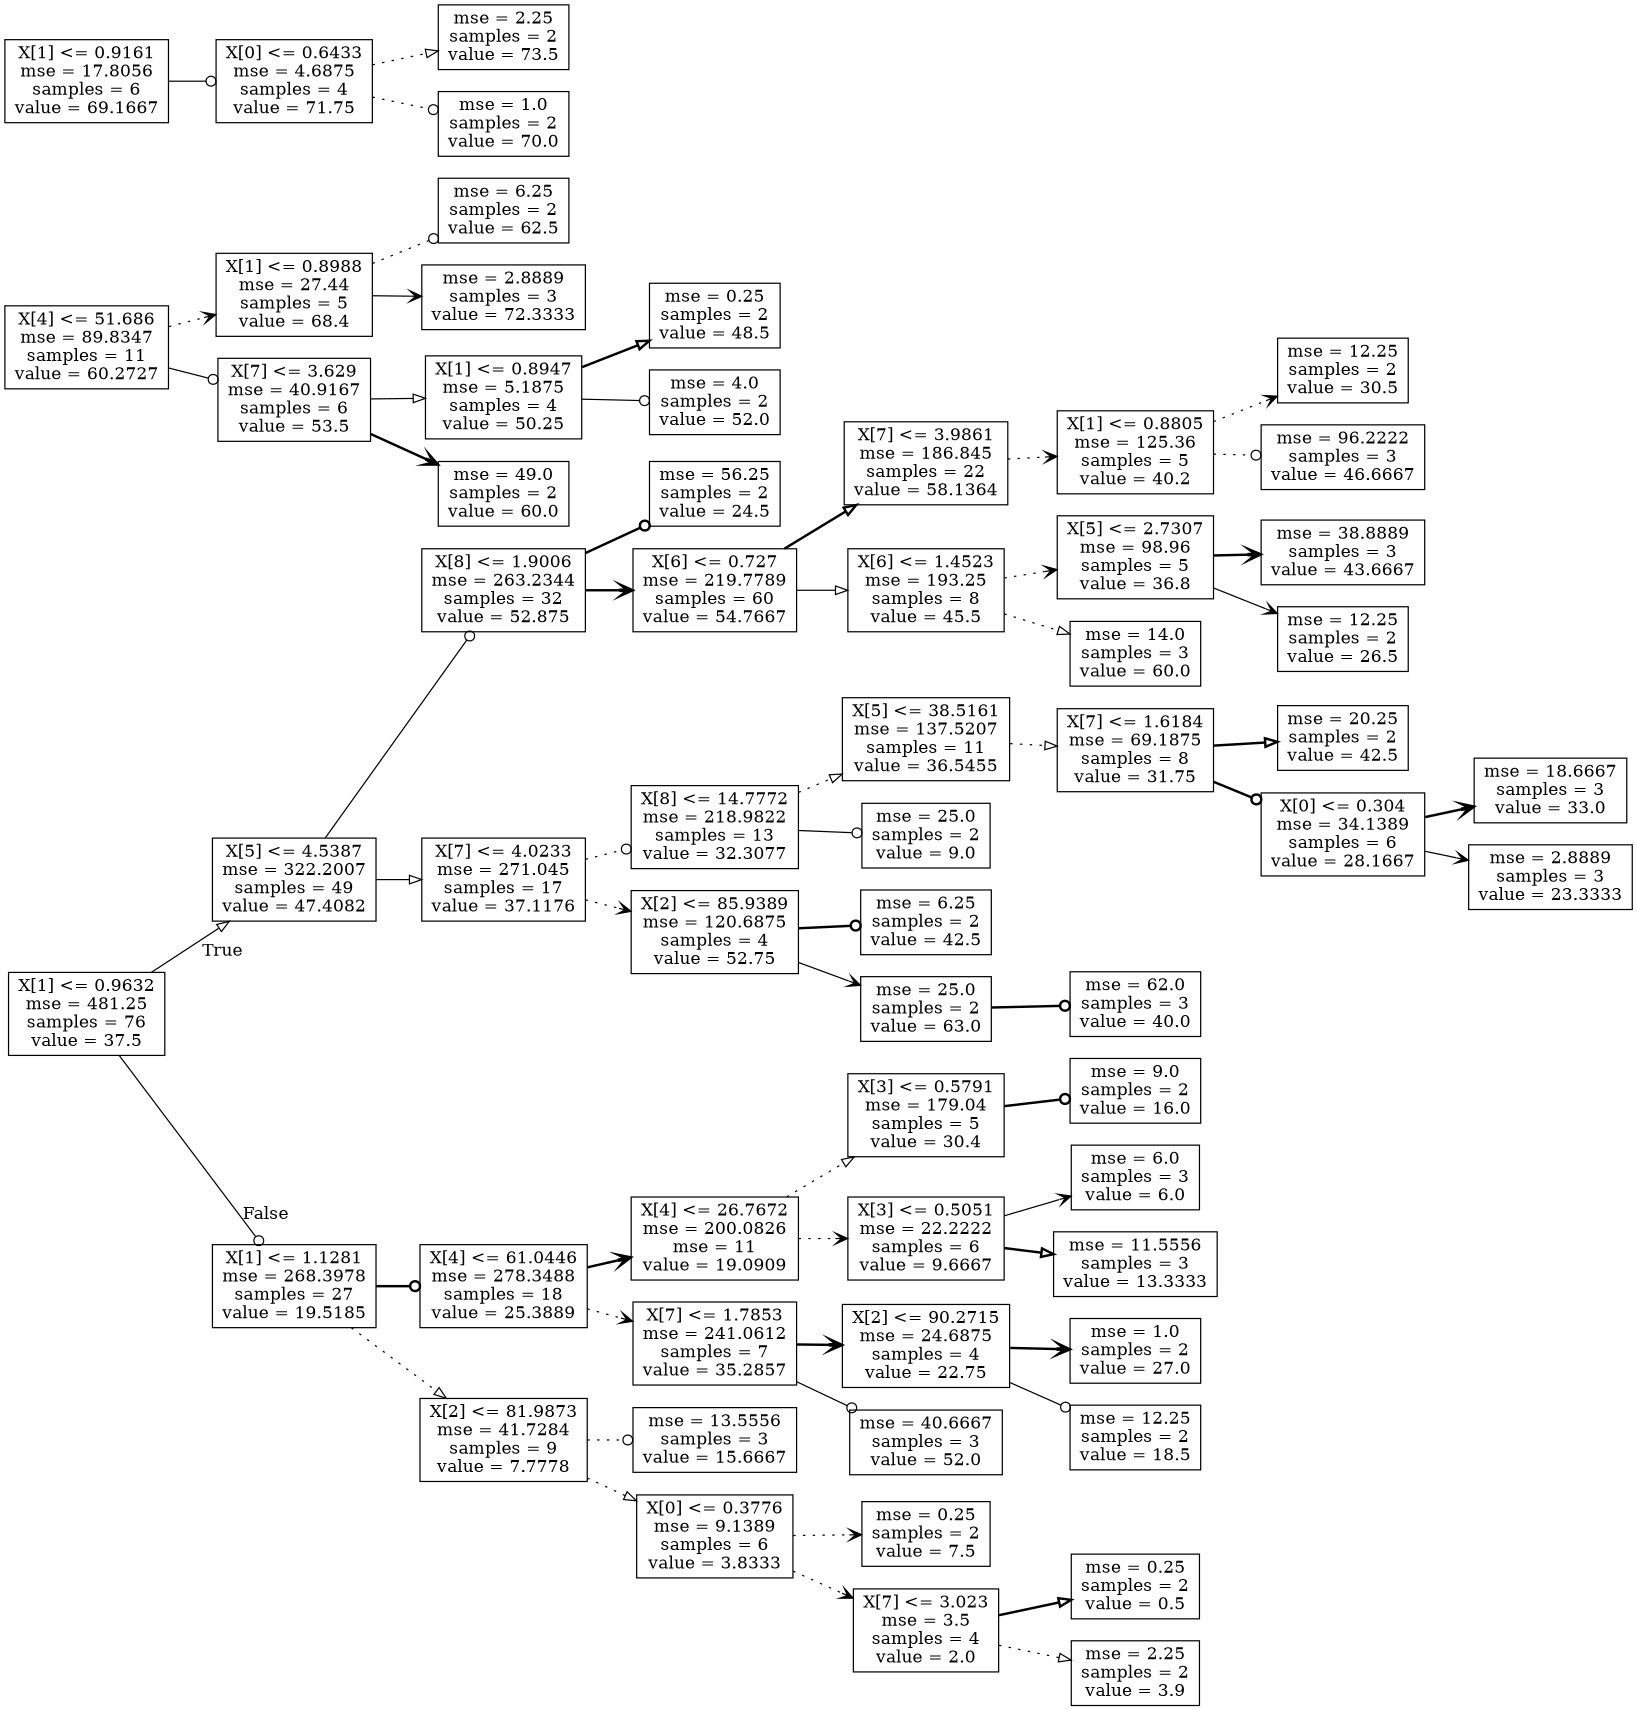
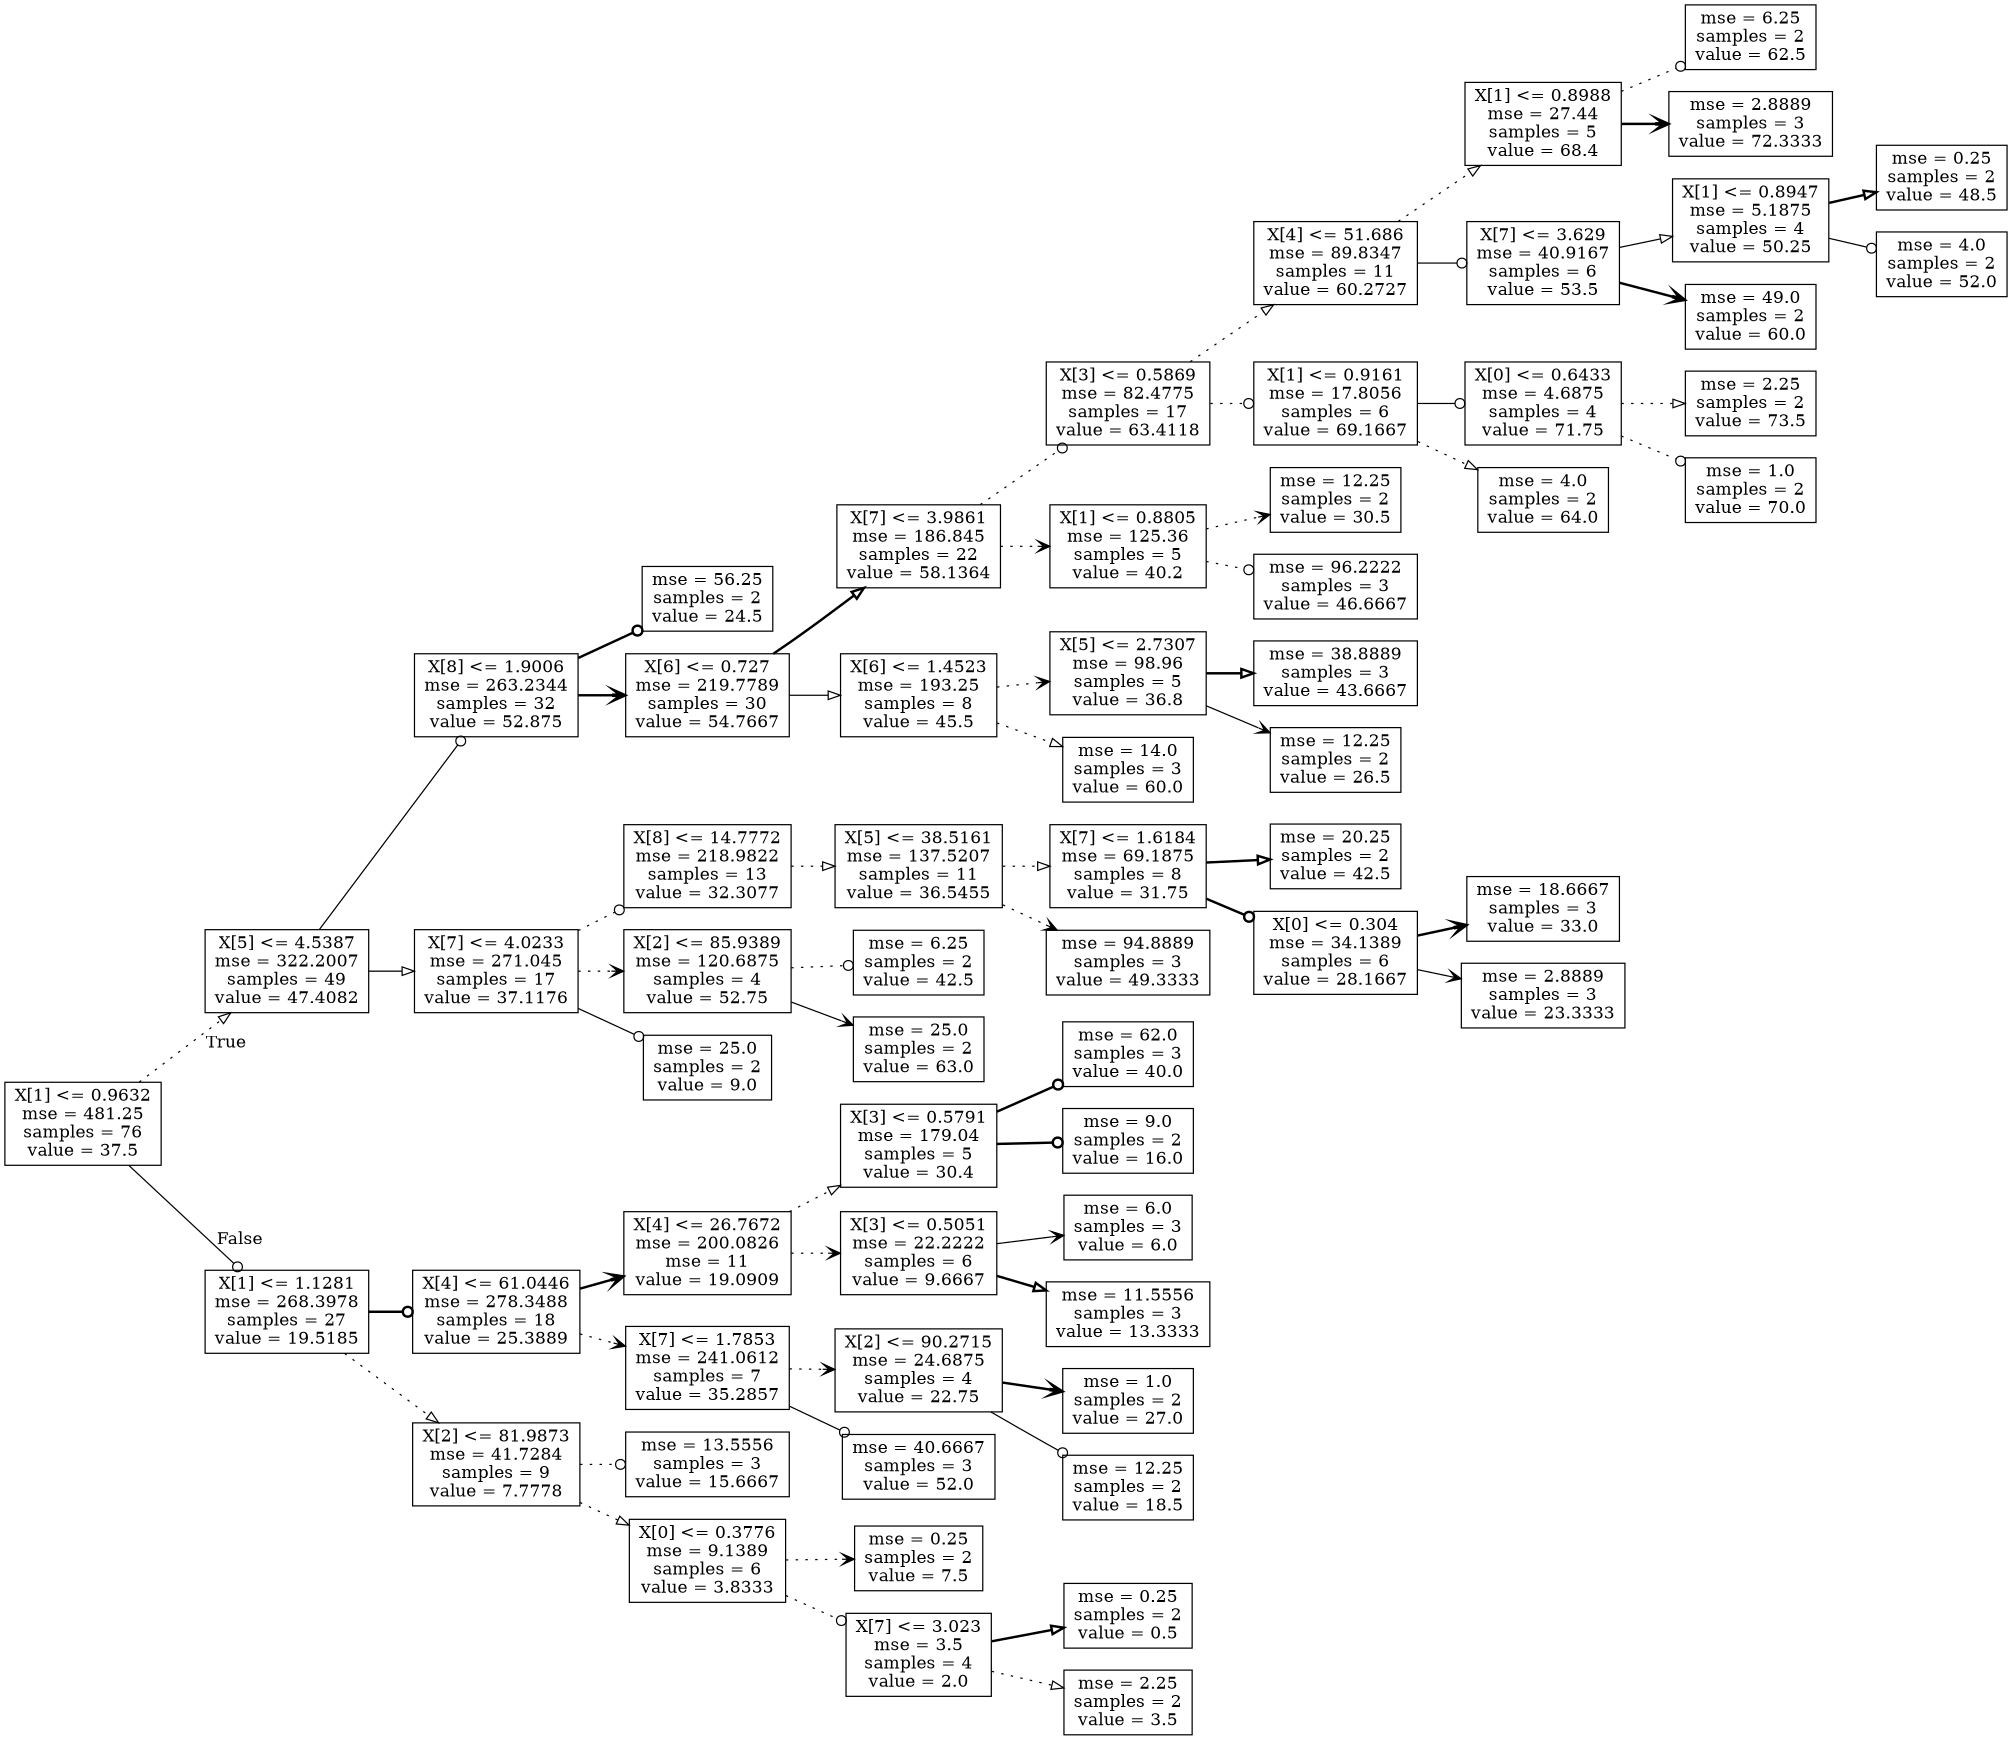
(391, 296) -> (1639, 124)
(186, 322) -> (1434, 197)
none -> (1128, 403)
none -> (1543, 500)
(1231, 555) -> (1224, 673)
(715, 590) -> (707, 695)
(825, 832) -> (606, 1021)
(825, 927) -> (817, 967)
(185, 950) -> (180, 1051)
none -> (1128, 963)
(1026, 1007) -> (1025, 1099)
(813, 1345) -> (806, 1369)
(817, 1582) -> (811, 1607)
(1135, 1673) -> (1128, 1702)
